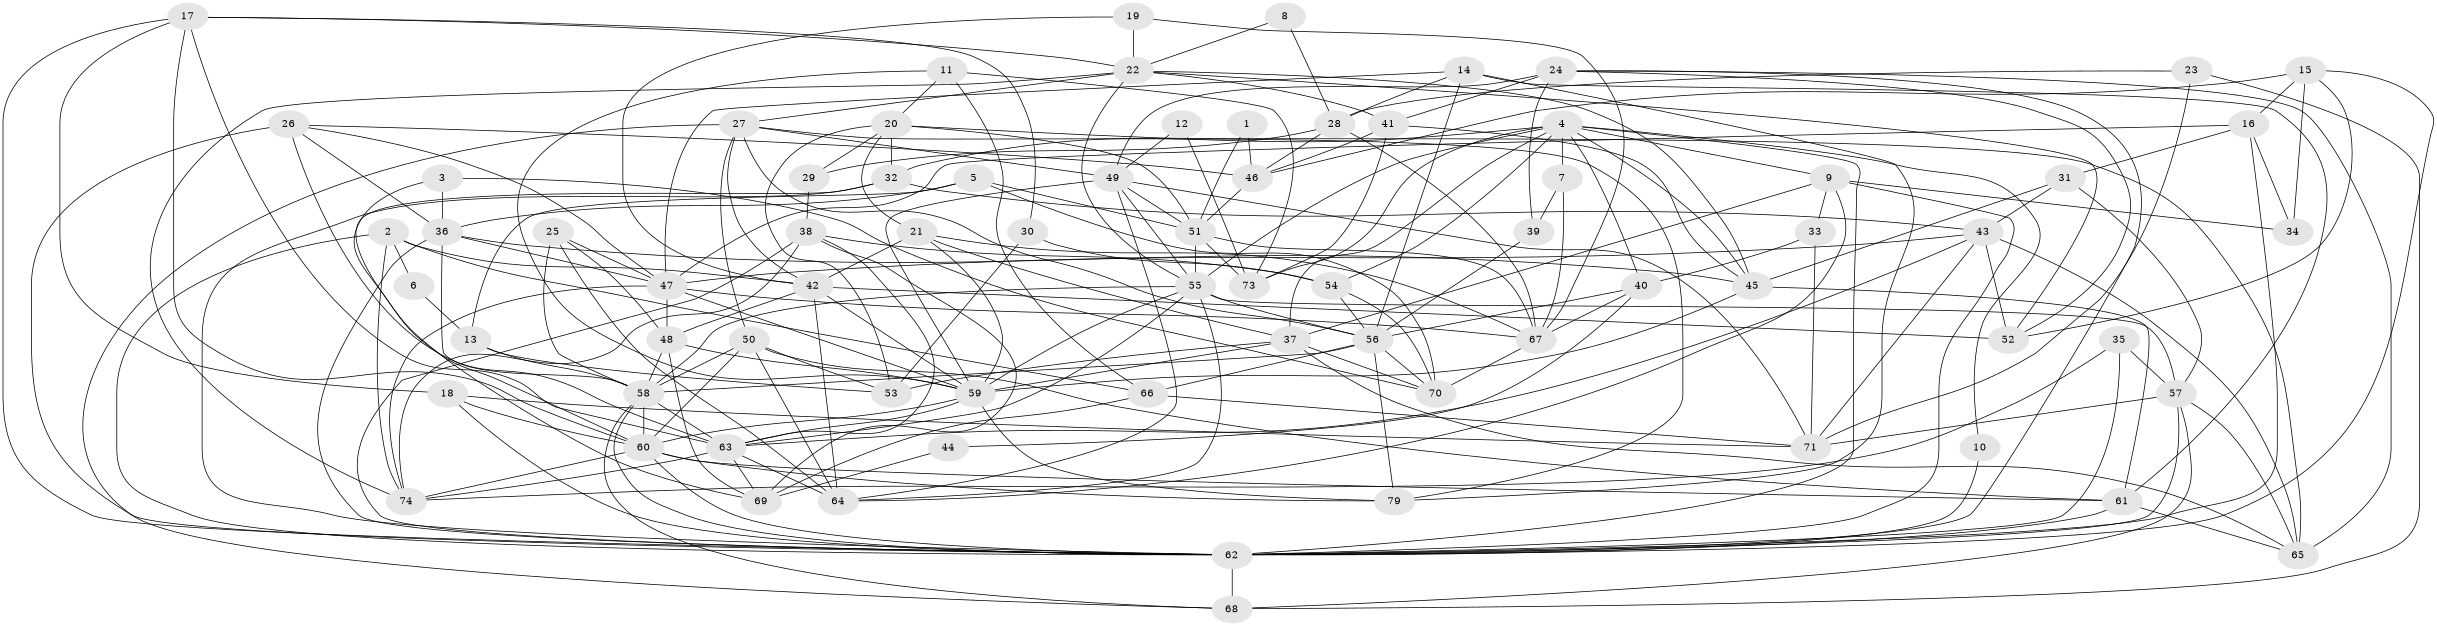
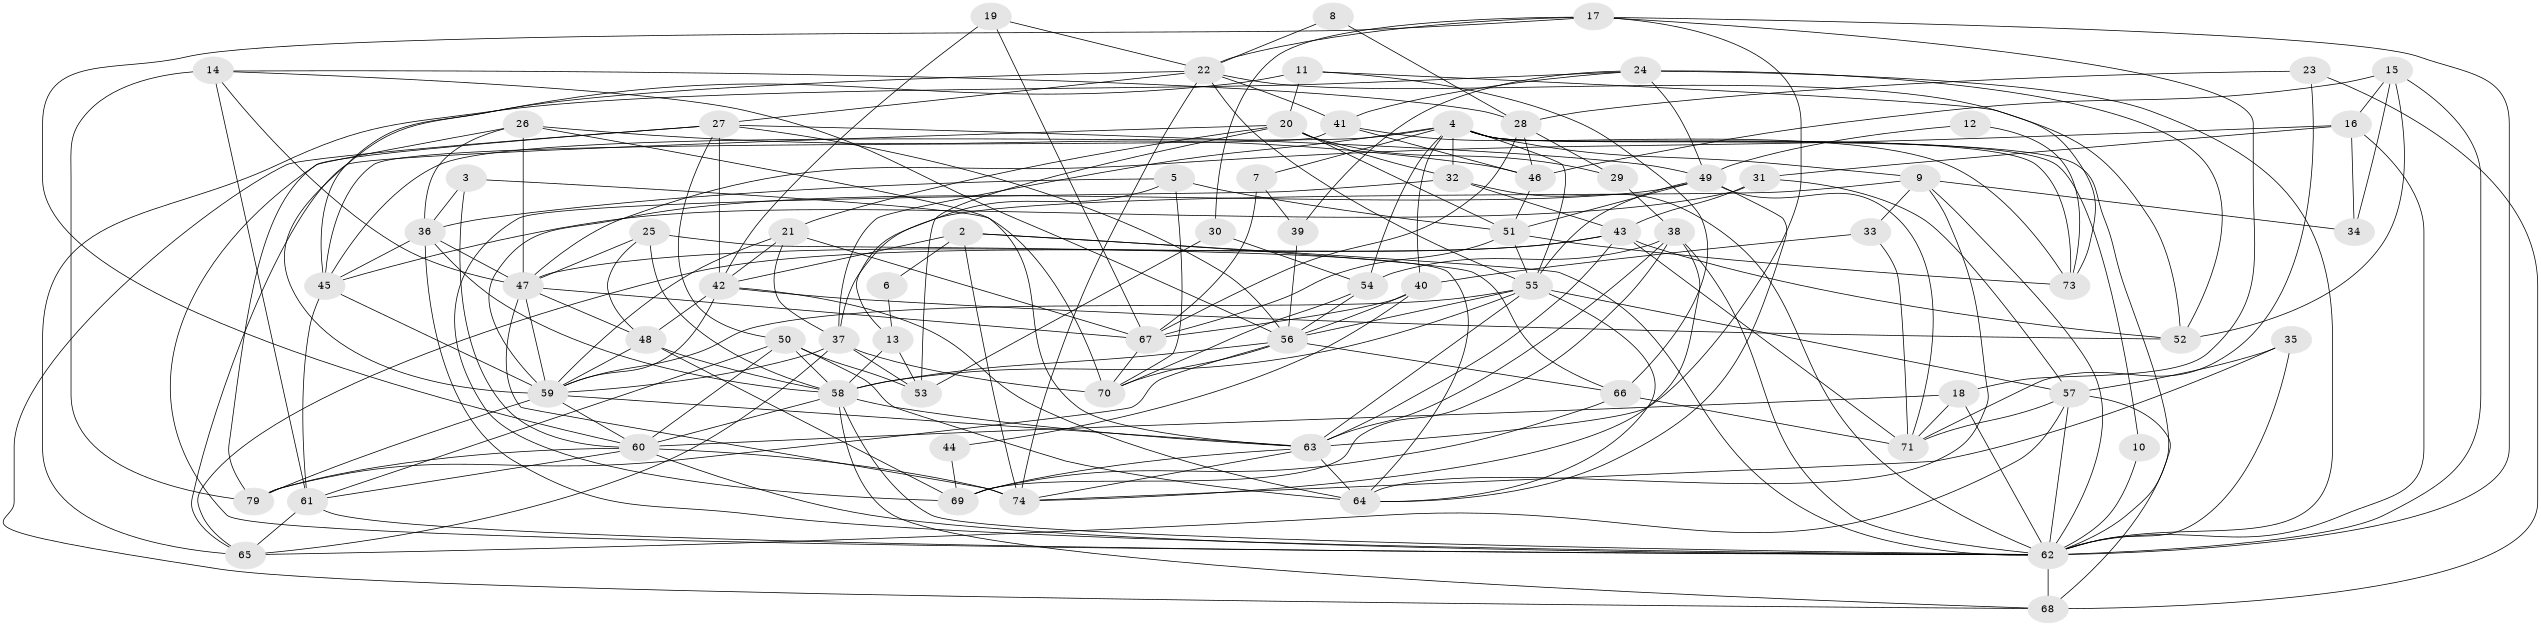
(1247, 124) -> none
